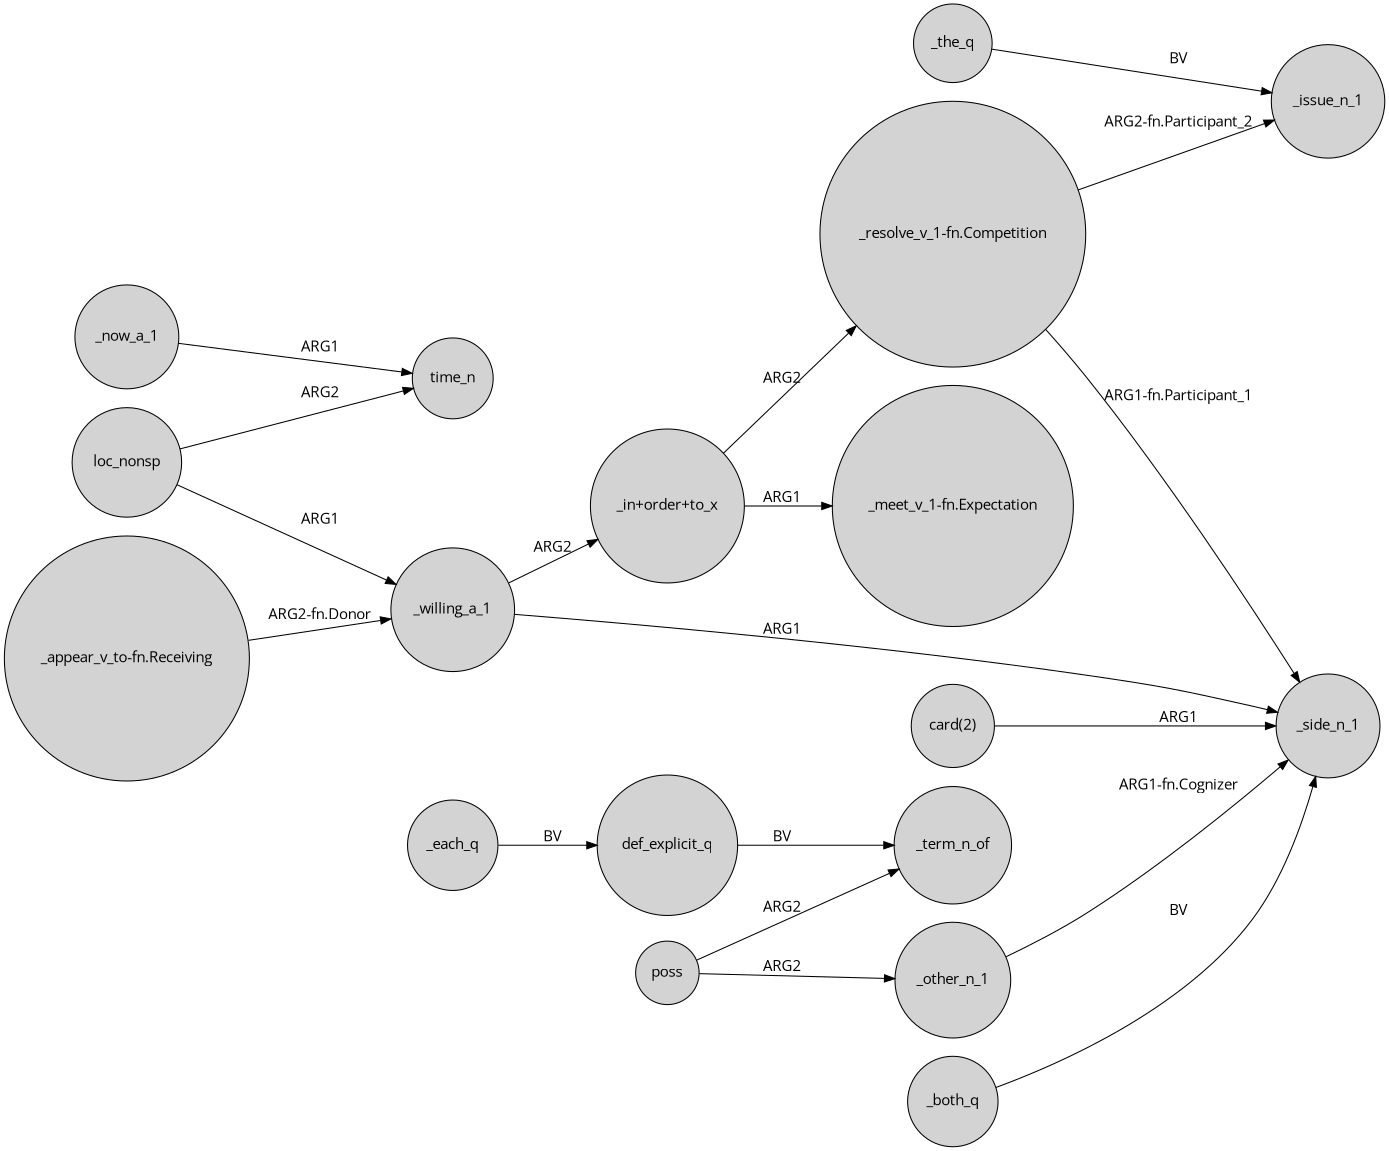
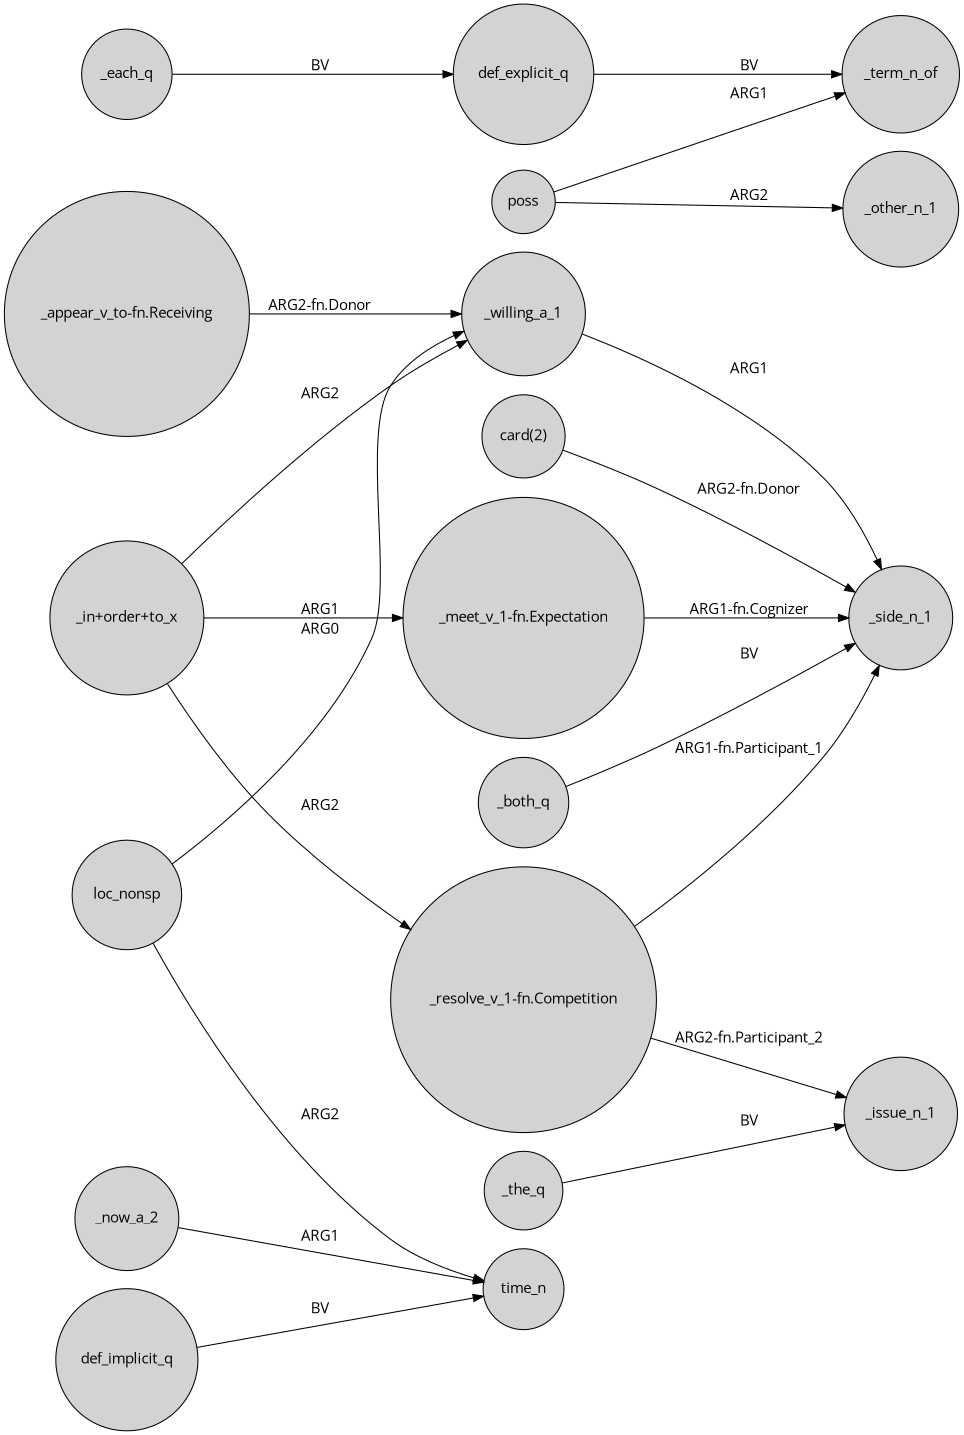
(127, 337) -> (127, 1219)
(320, 520) -> (320, 630)
(549, 563) -> (313, 445)
(1178, 718) -> (749, 490)
(1149, 870) -> (741, 618)
(782, 908) -> (749, 95)
none -> (127, 1360)
